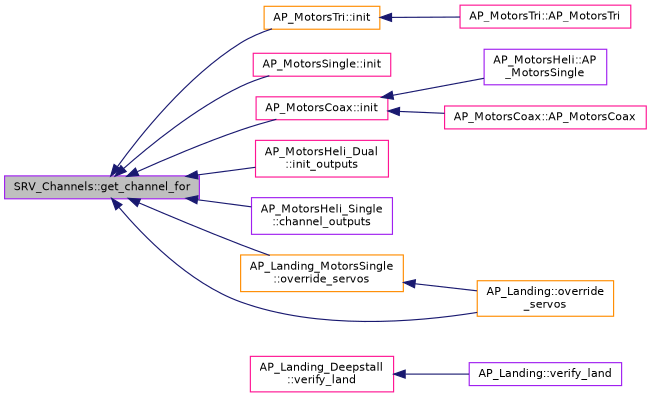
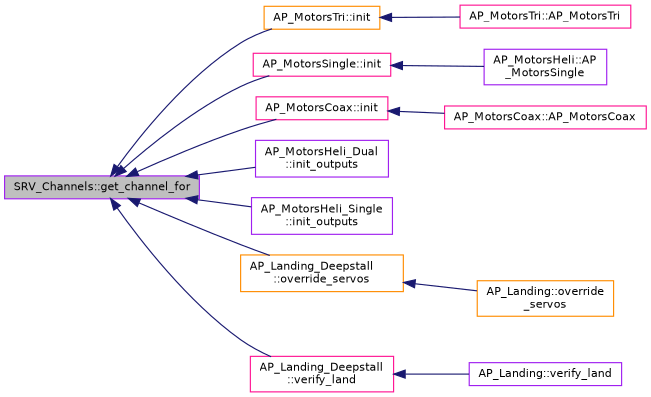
(438, 87) -> (443, 66)
(322, 159) -> (322, 159)
(322, 216) -> (322, 216)
(322, 273) -> (322, 273)
(281, 313) -> (186, 291)
